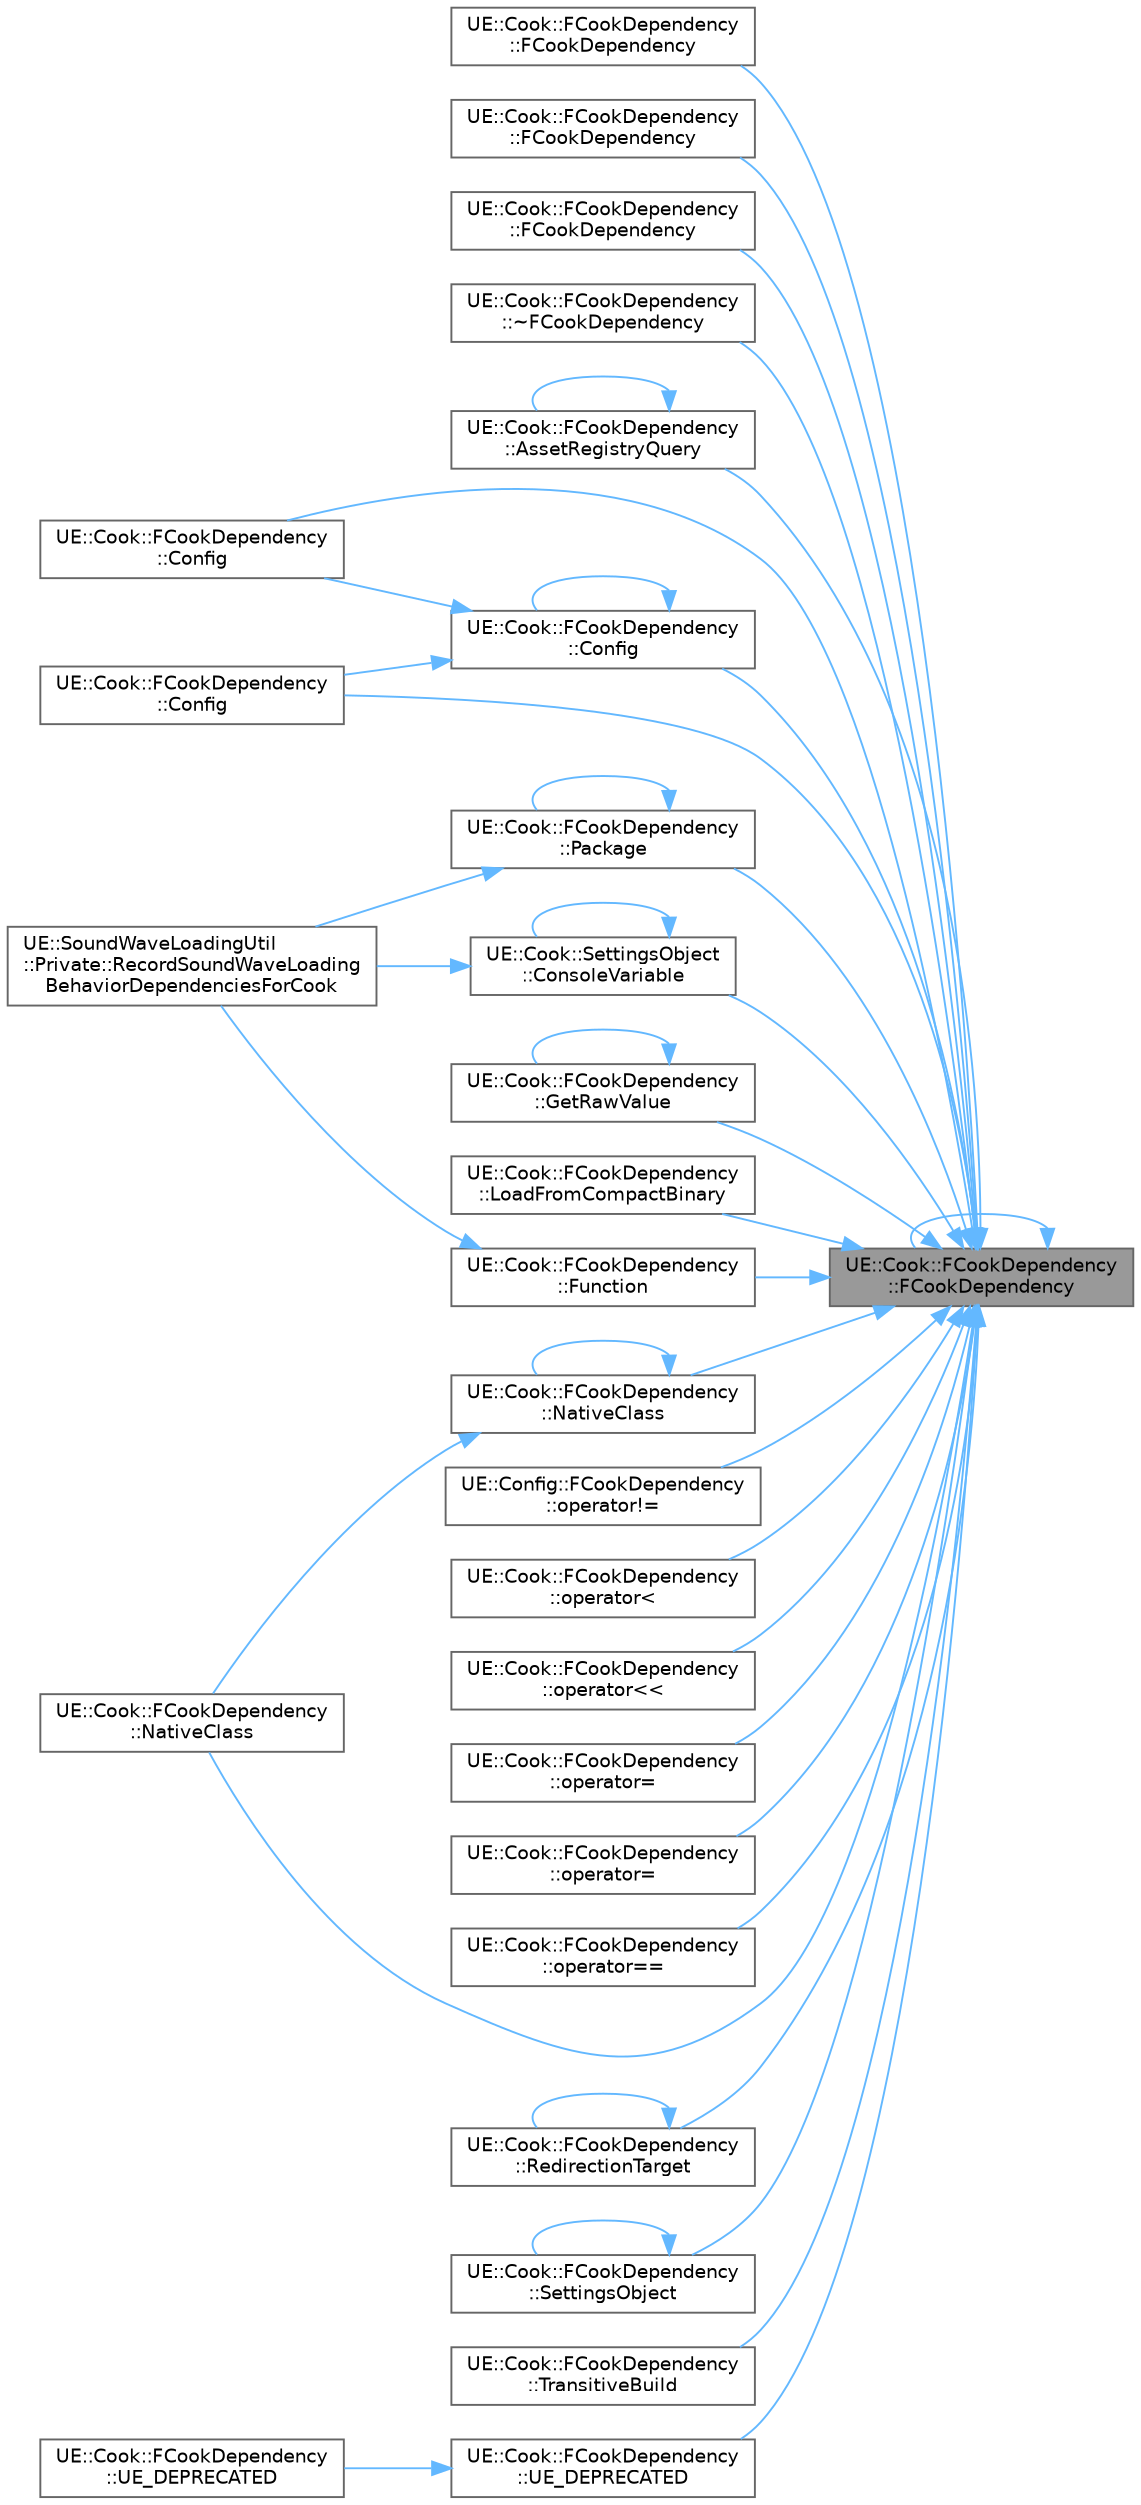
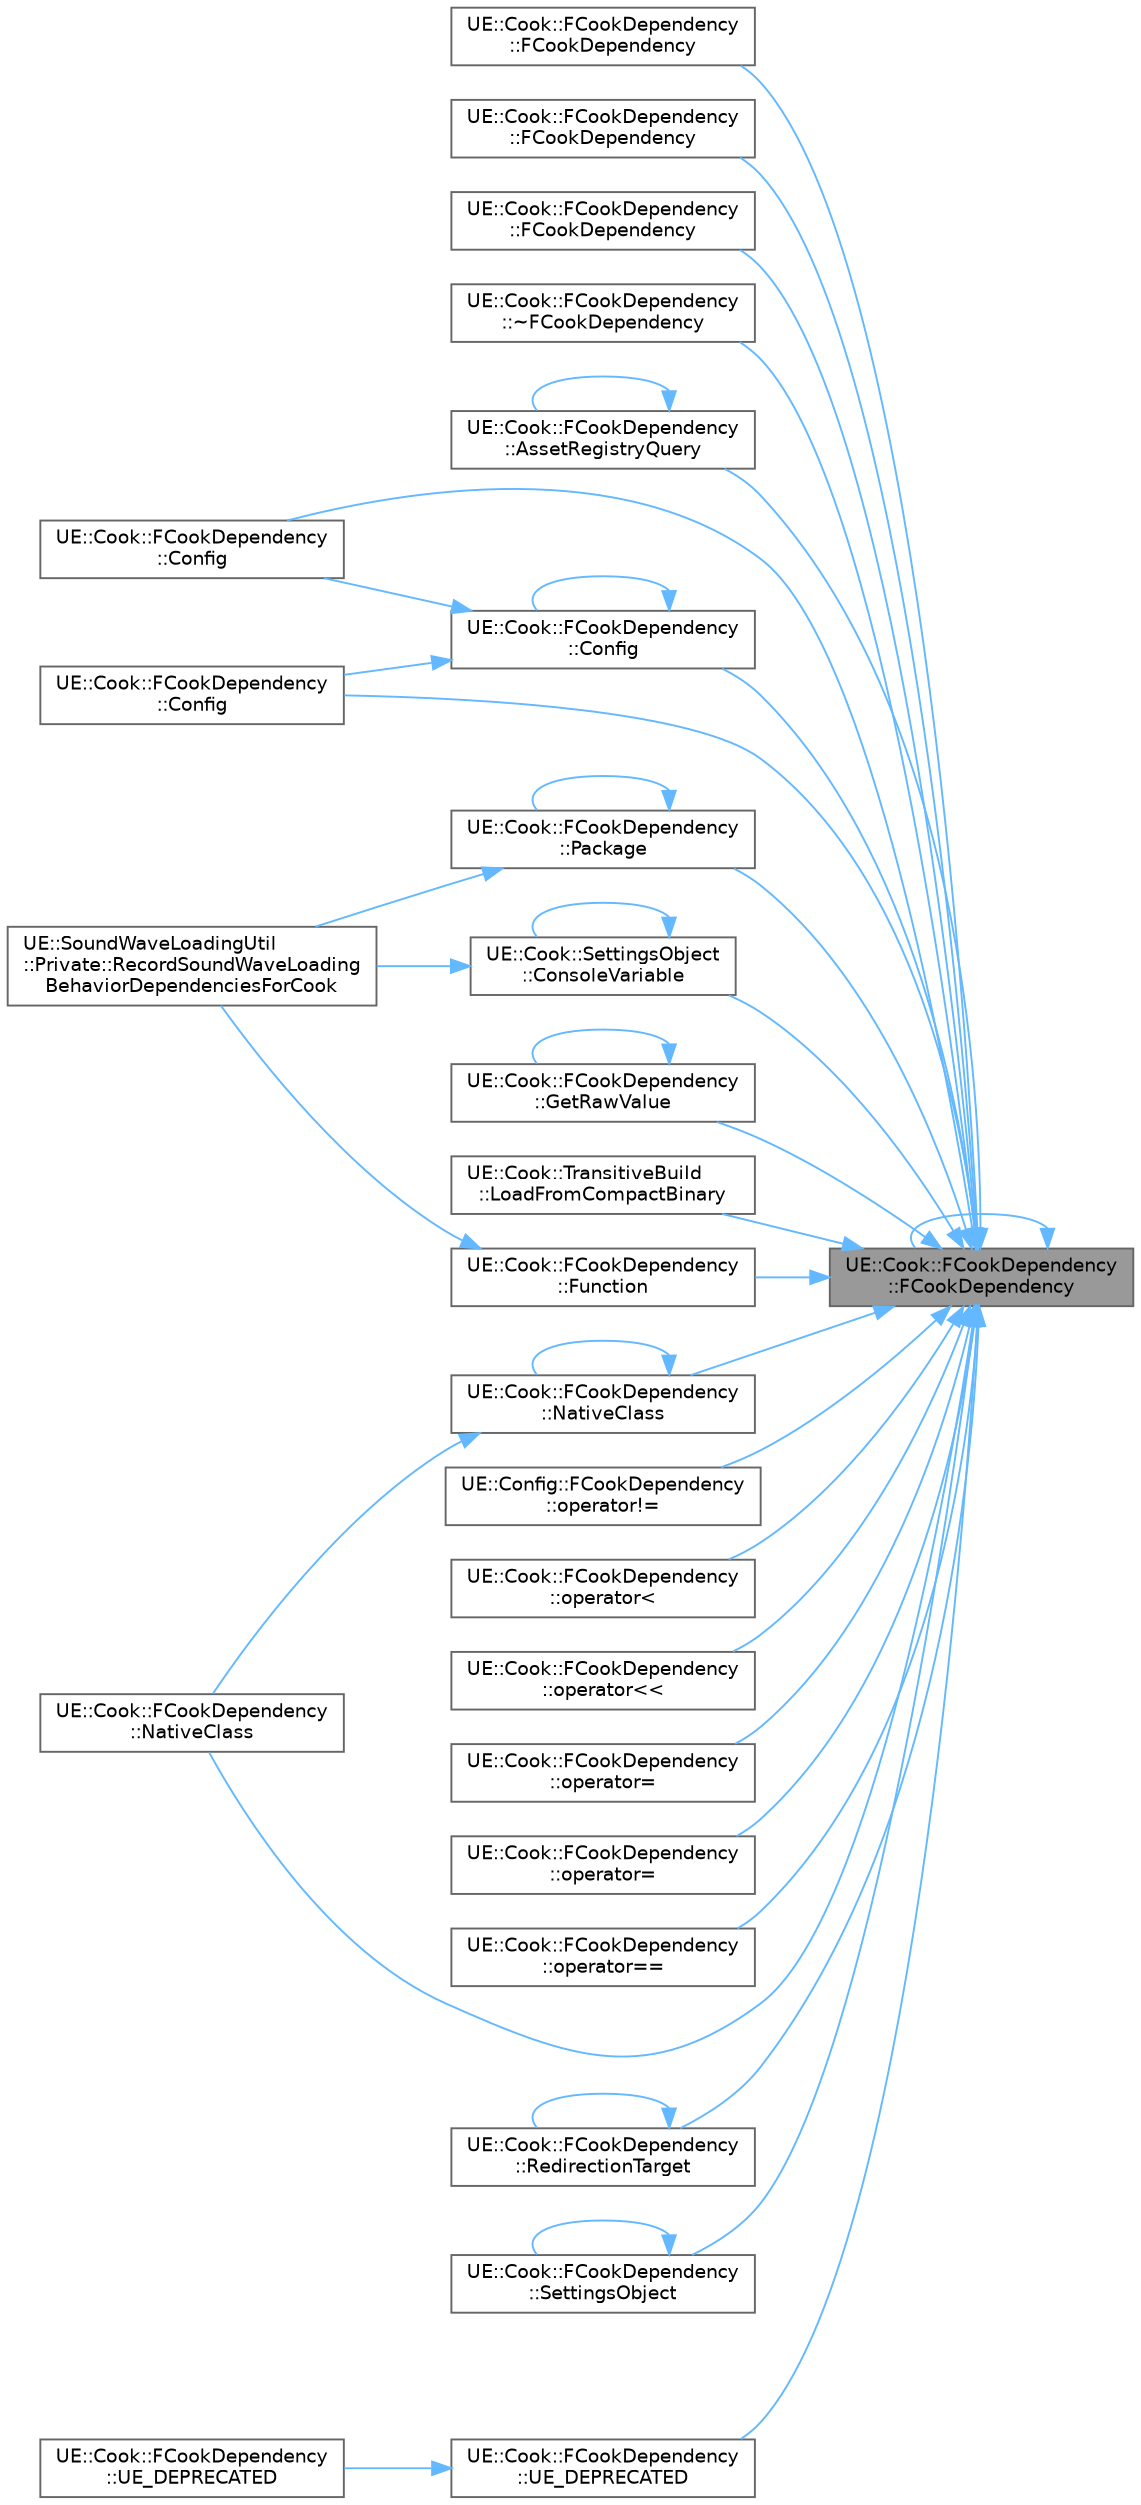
(603, 1185) -> (603, 1185)
(603, 2376) -> none
